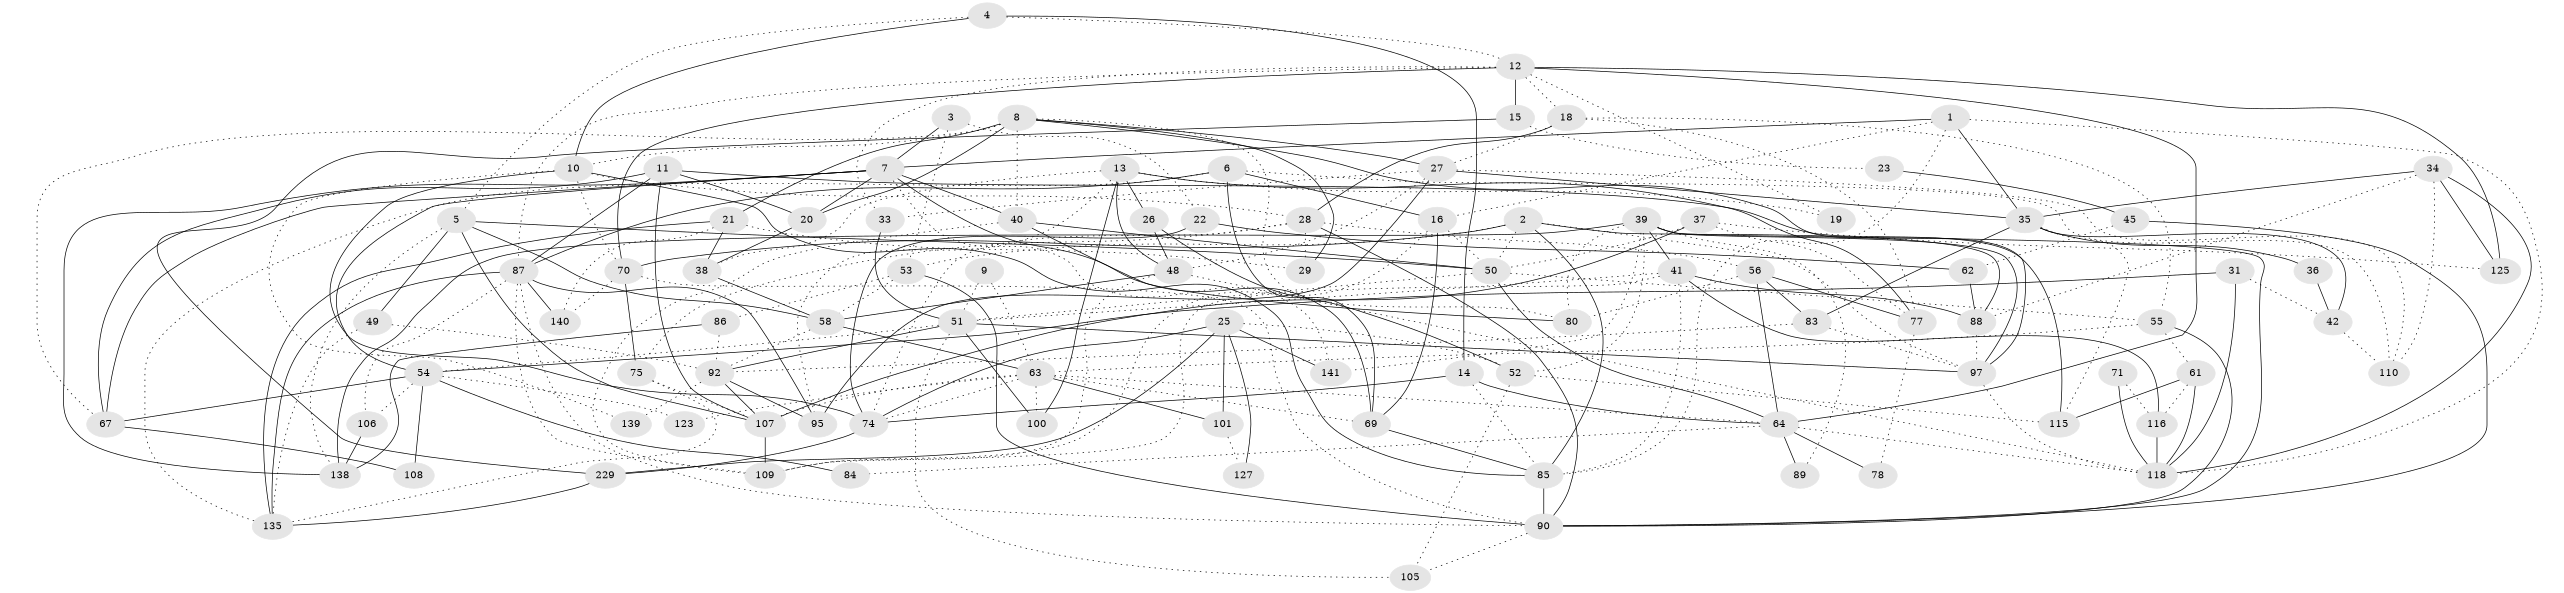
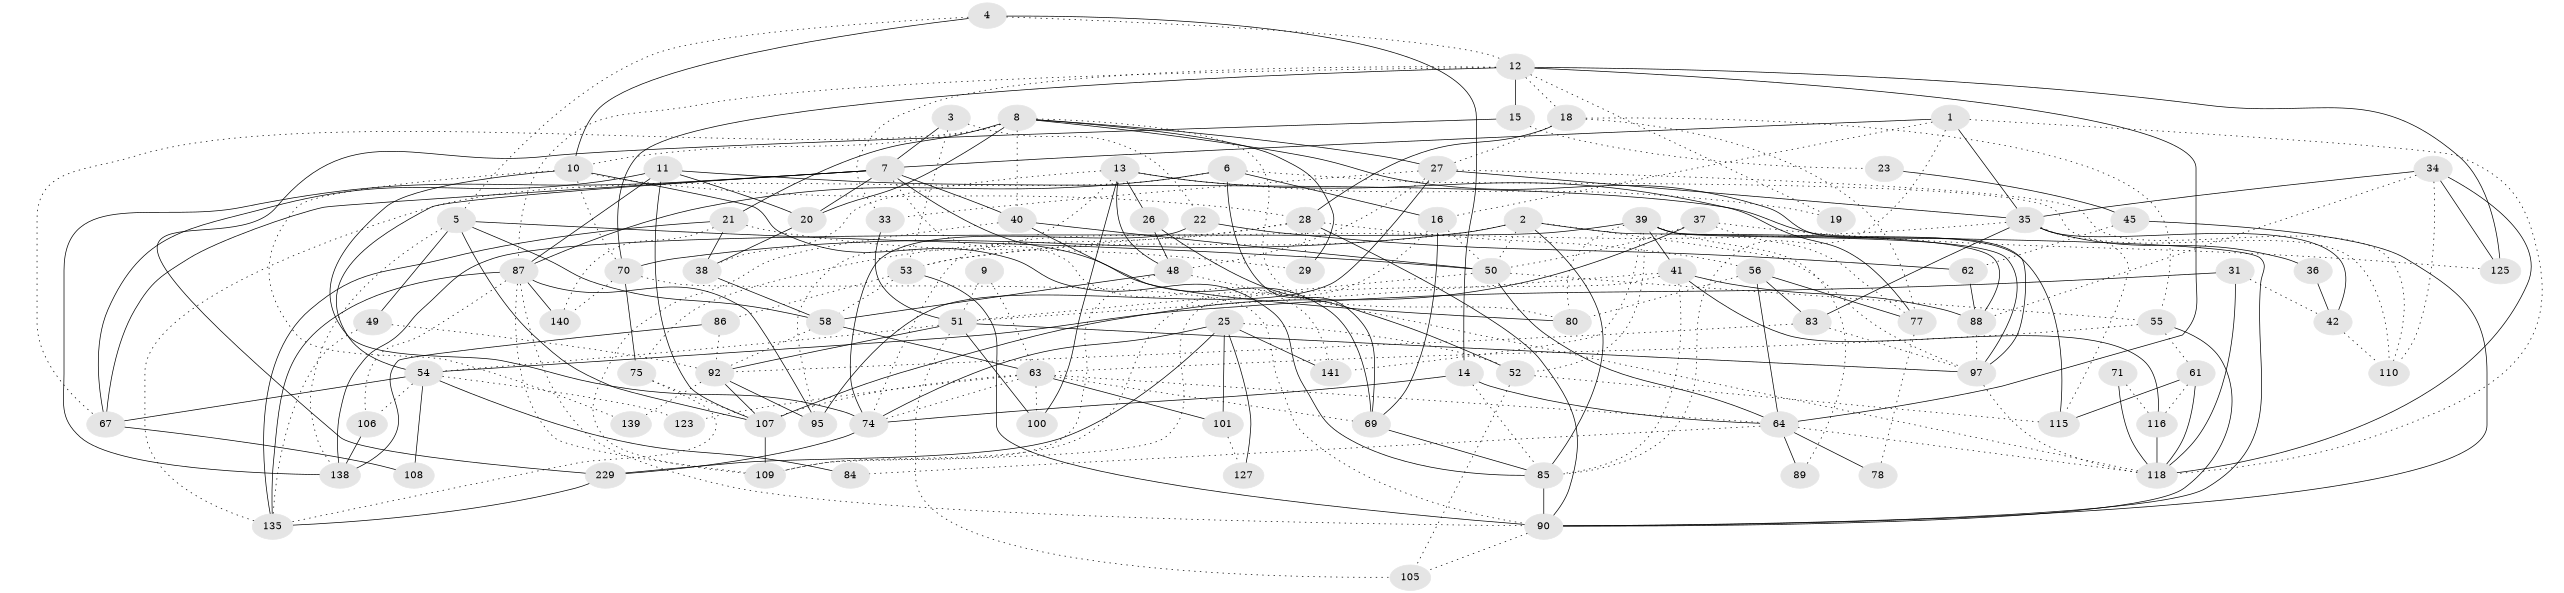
none -> (1573, 238)
